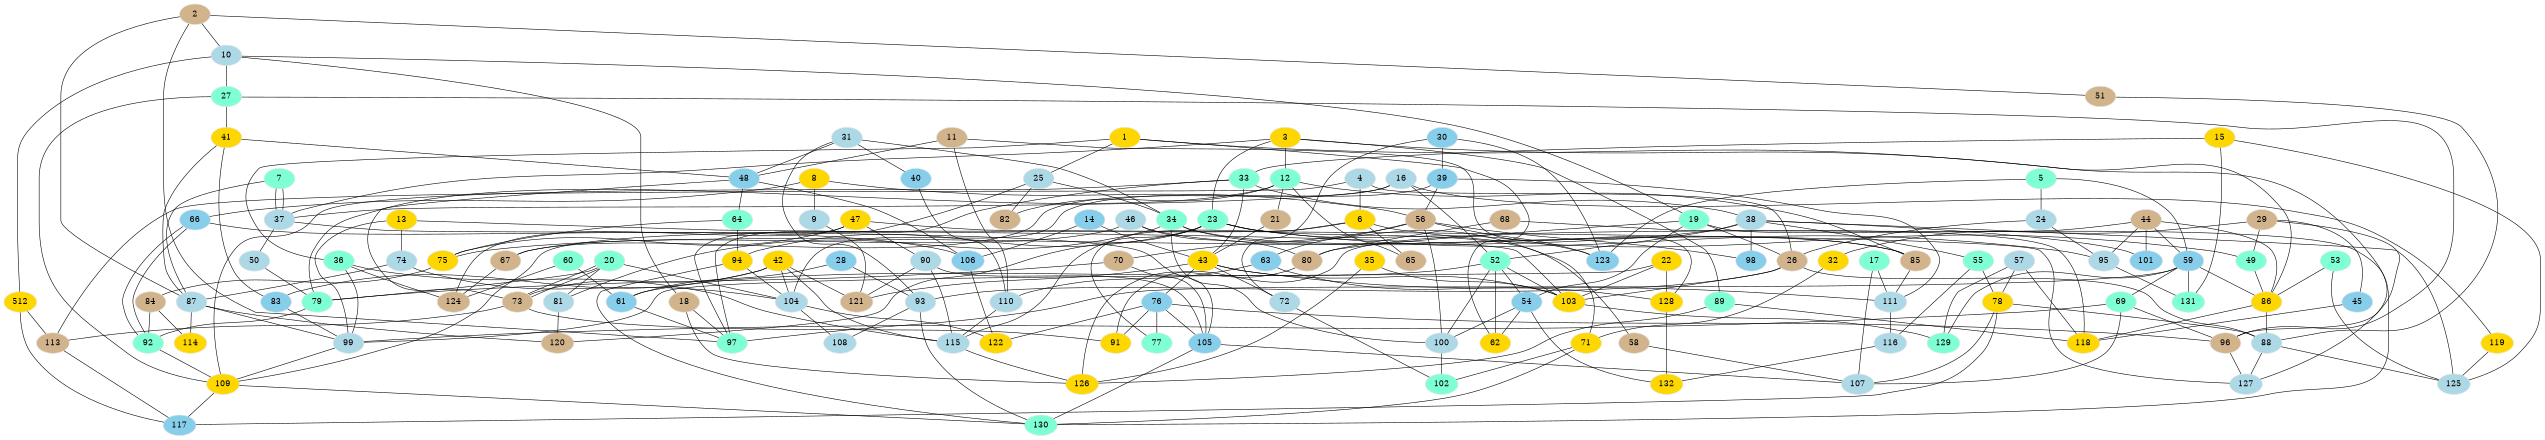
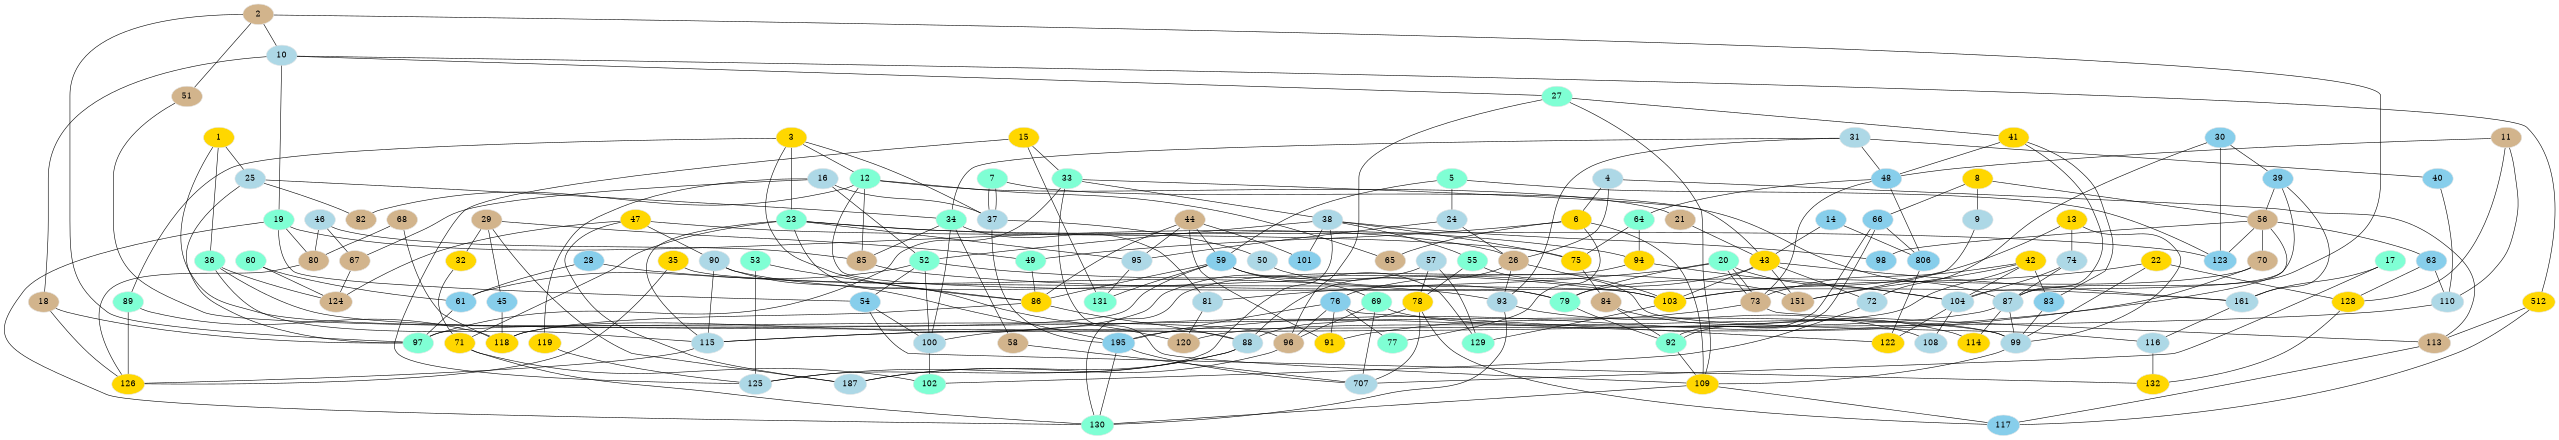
(968, 261) -> (1923, 261)
(857, 302) -> (1798, 302)
(1890, 302) -> (2242, 302)
(1205, 343) -> (1119, 343)
(1495, 343) -> none
(1858, 384) -> (1361, 384)
(2246, 384) -> (850, 384)
